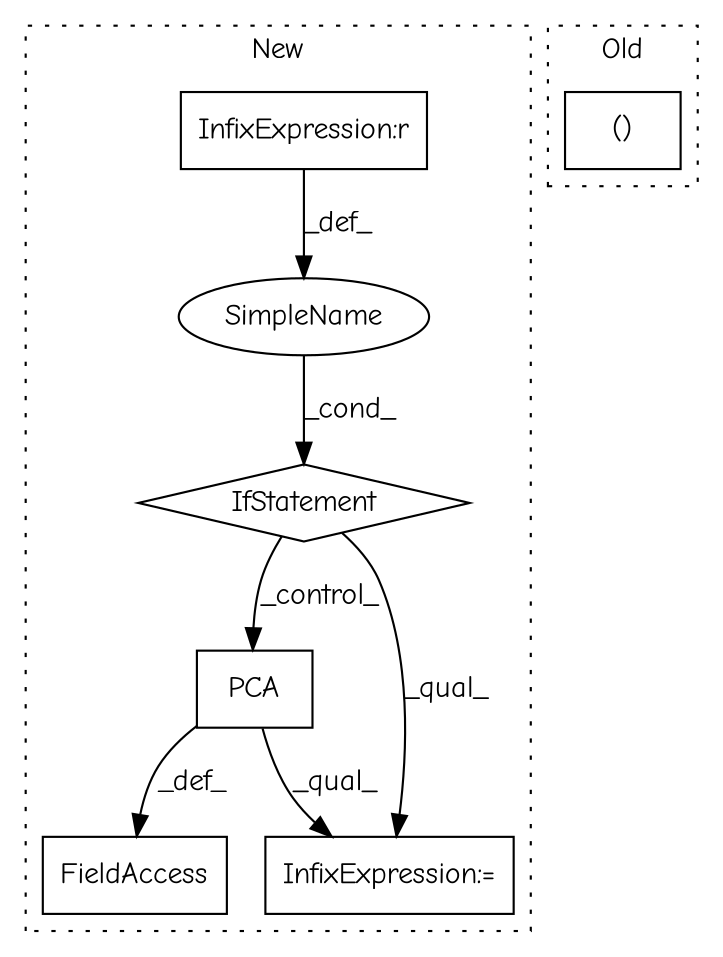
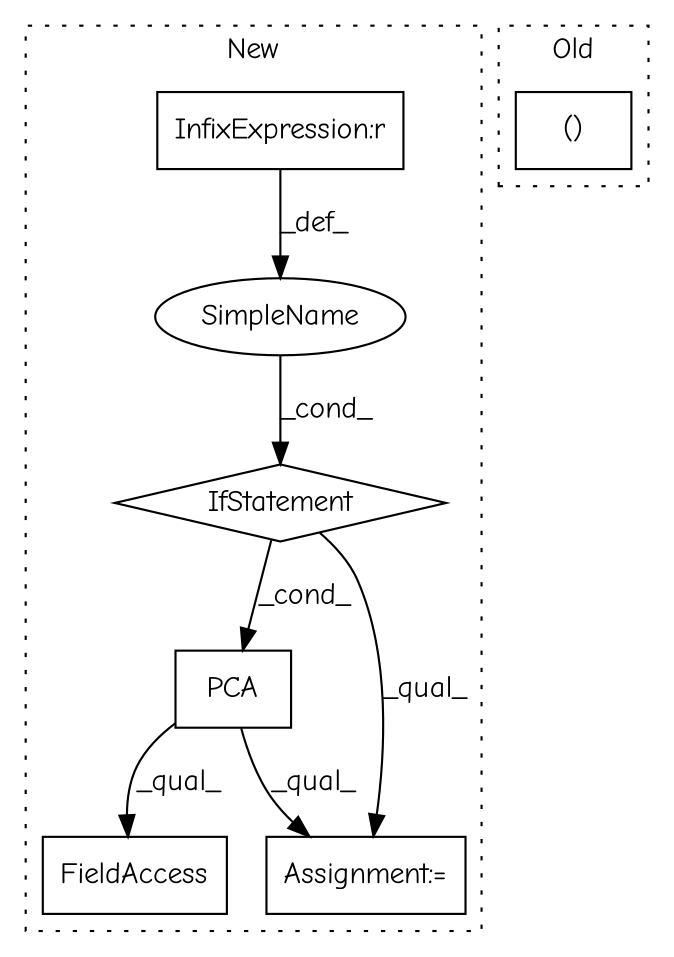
(320, 596) -> (305, 596)
(193, 782) -> (180, 782)
(390, 875) -> (366, 875)
